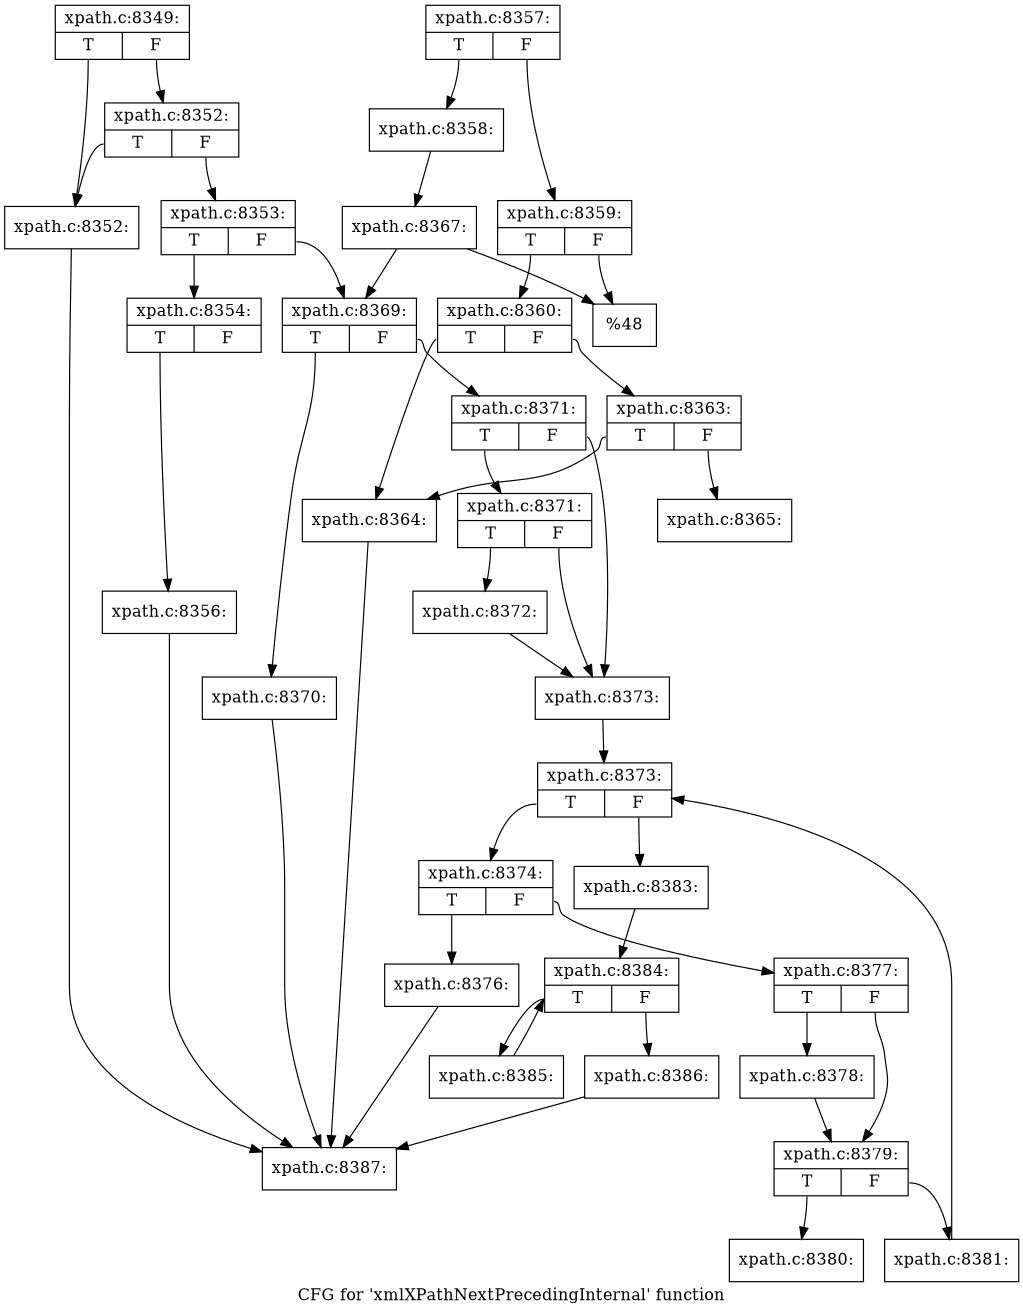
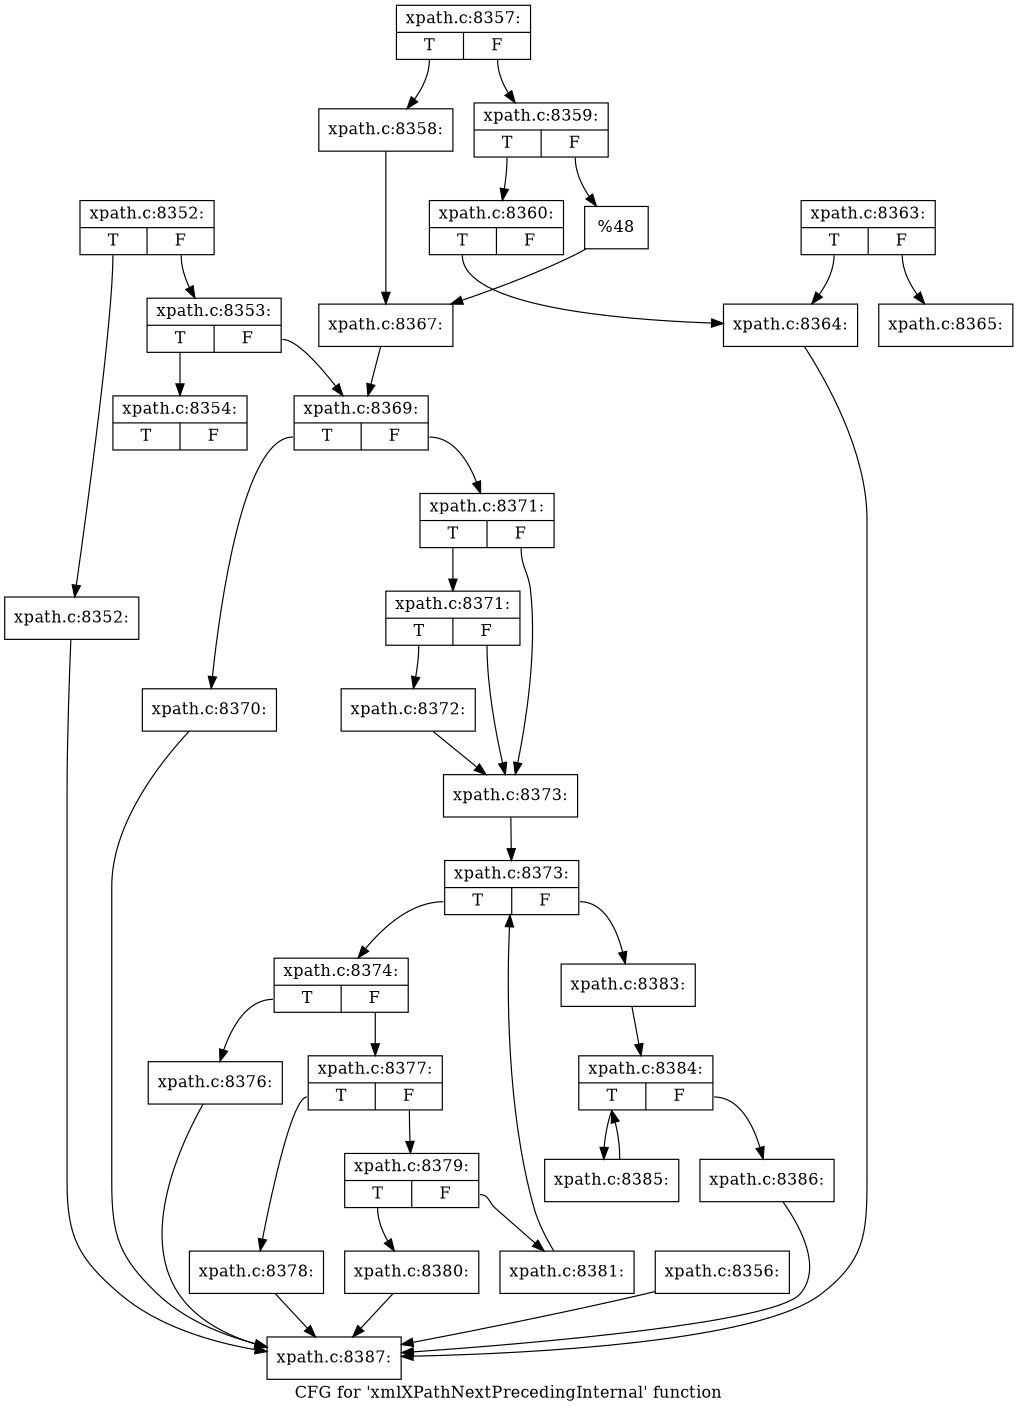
(122, 32) -> none
(520, 270) -> (525, 277)
(596, 366) -> none
(162, 466) -> none
(821, 1114) -> (291, 1311)
none -> (377, 1311)
